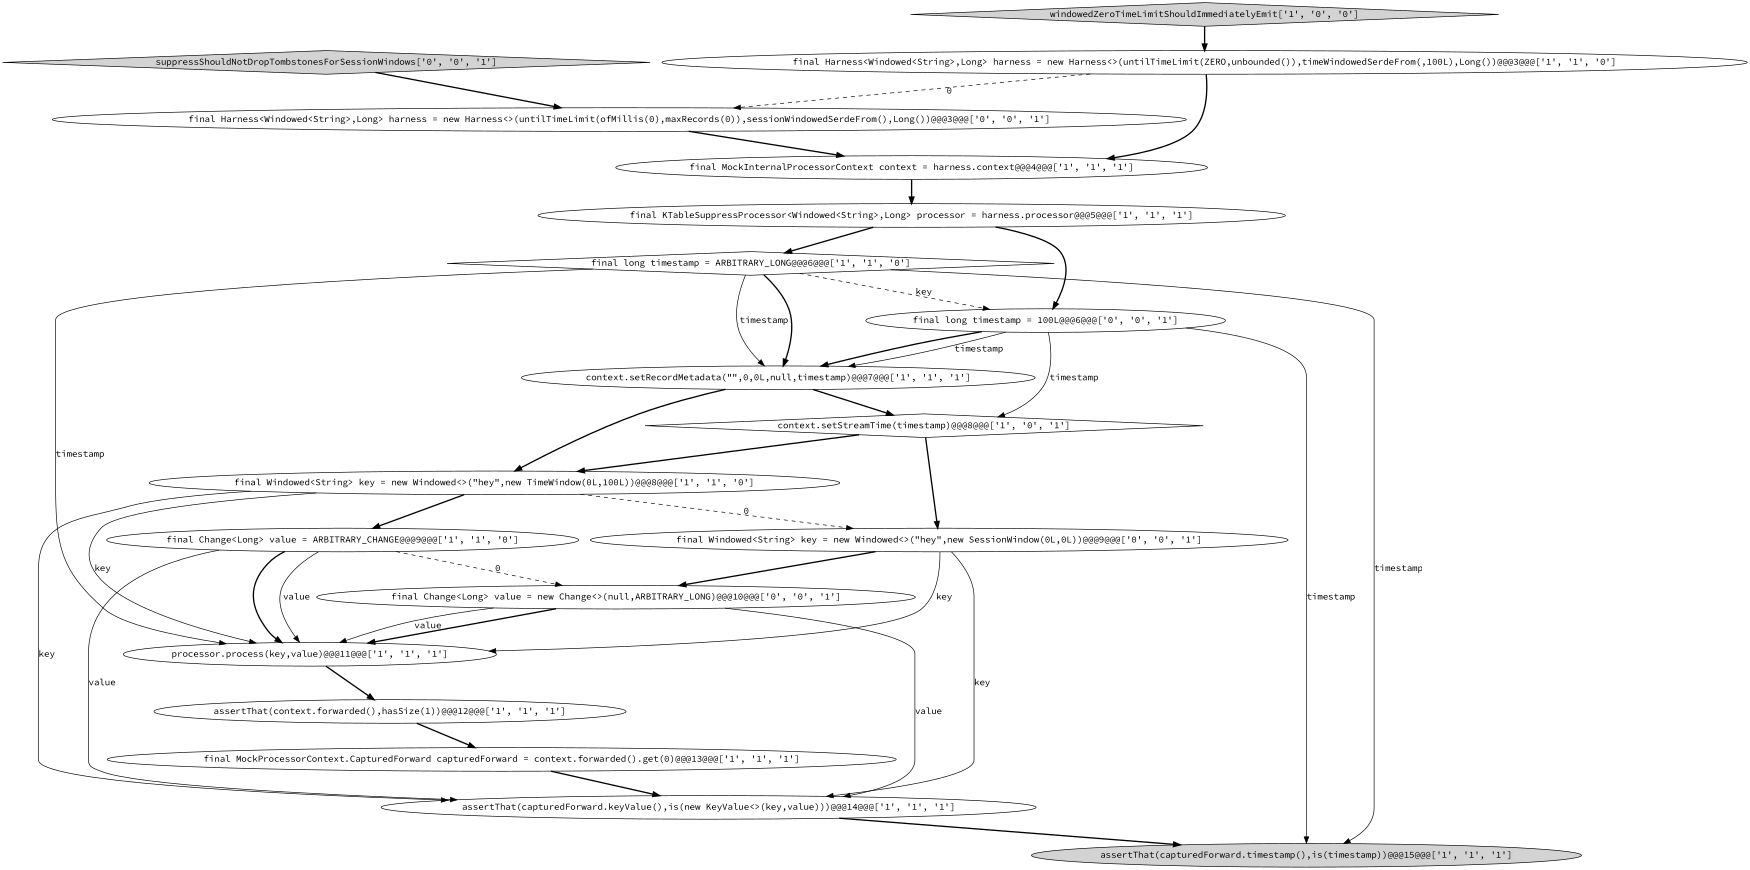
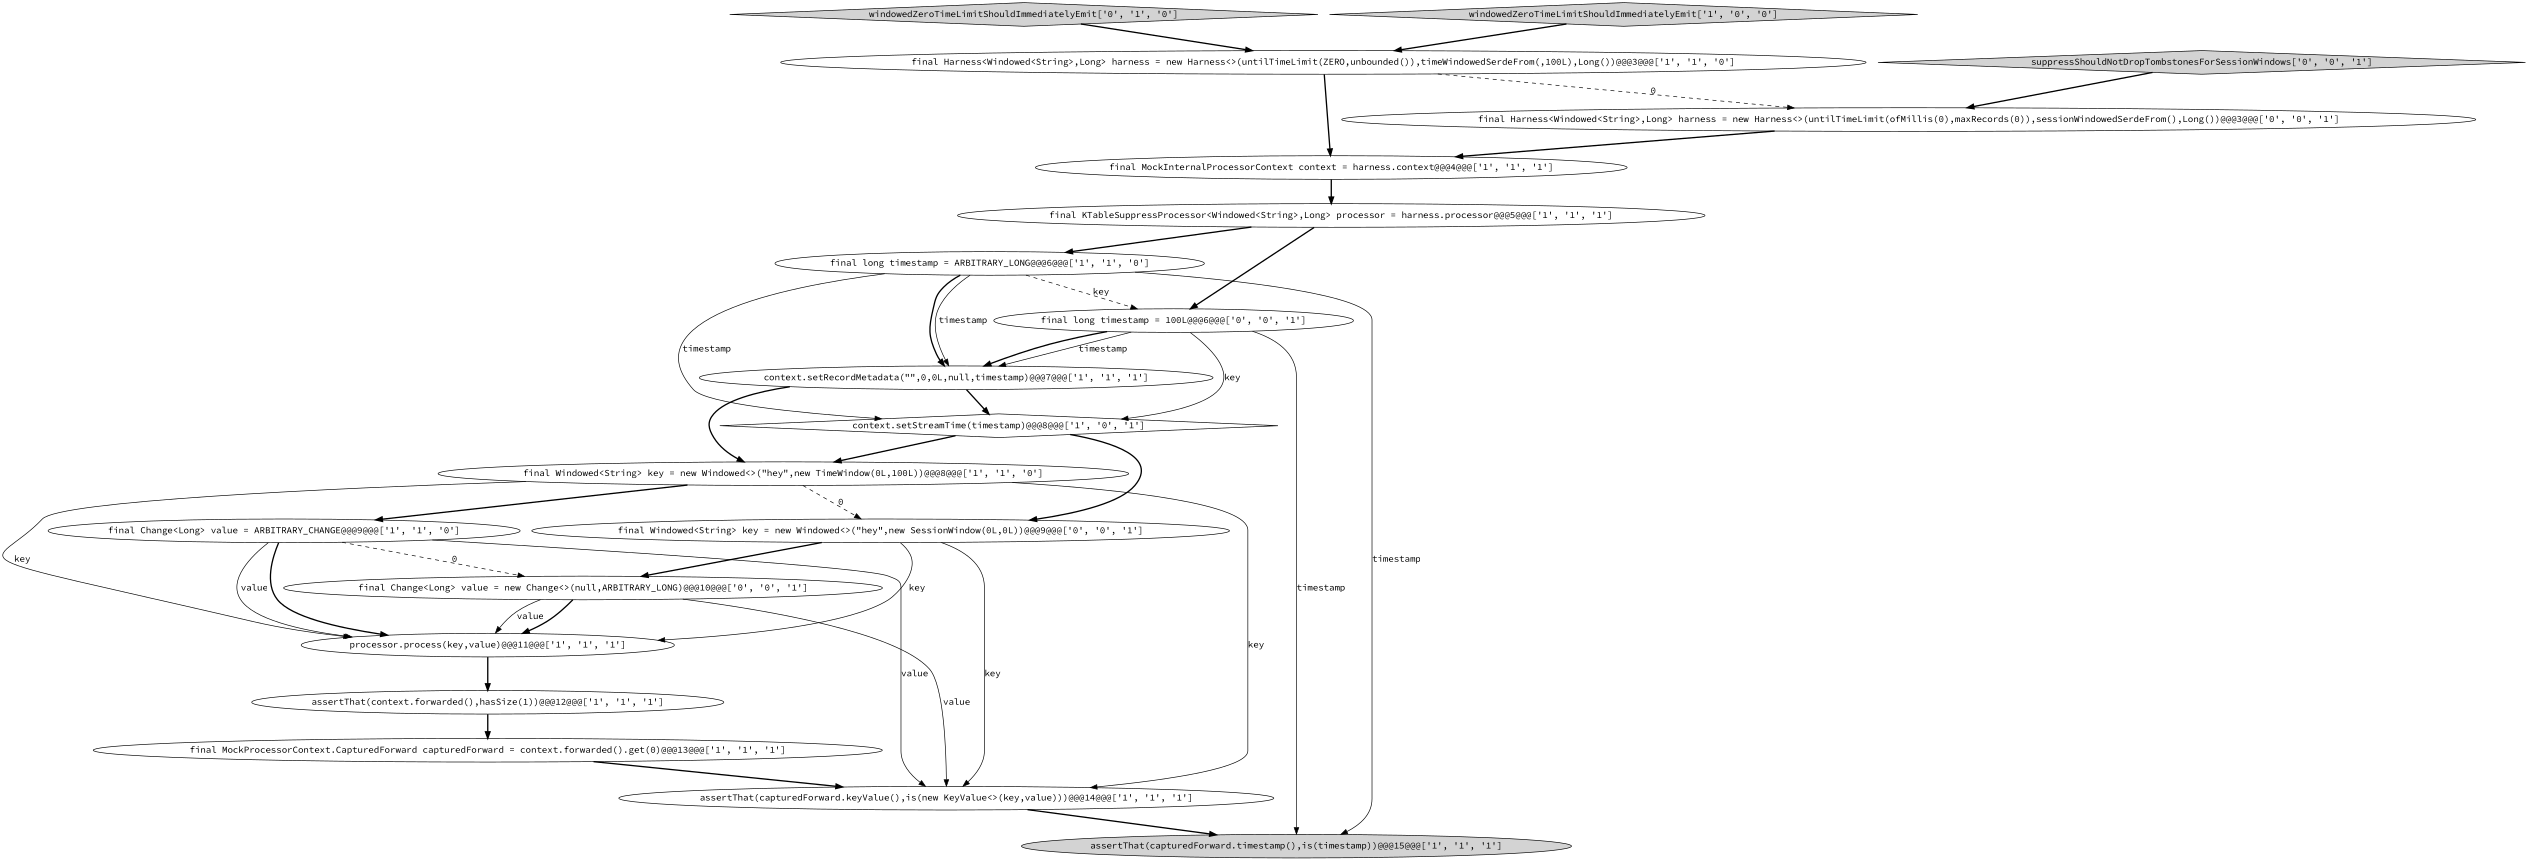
none -> (1024, 14)
(751, 263) -> (990, 263)
(110, 302) -> (681, 351)
(1074, 378) -> (1232, 378)
